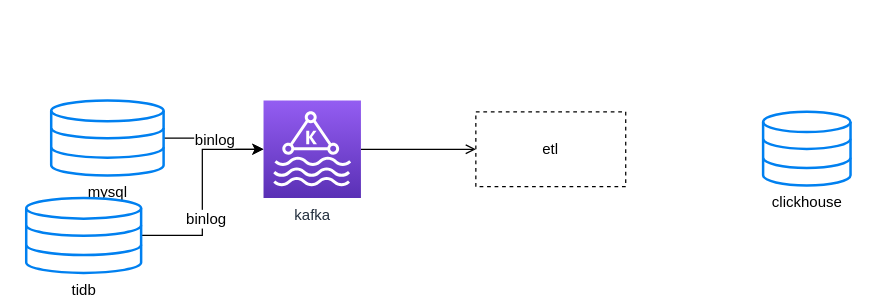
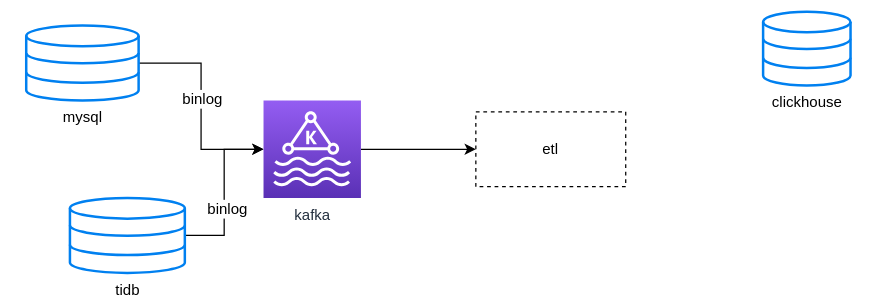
(107, 138) -> (82, 63)
(468, 149) -> (466, 149)
(807, 149) -> (807, 49)
(83, 236) -> (127, 236)
